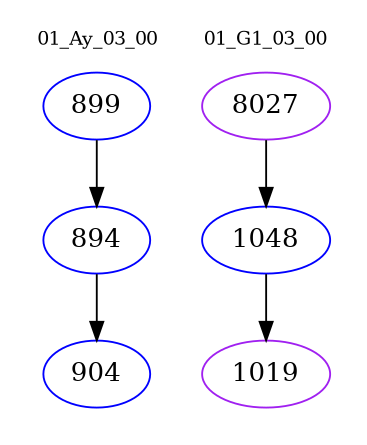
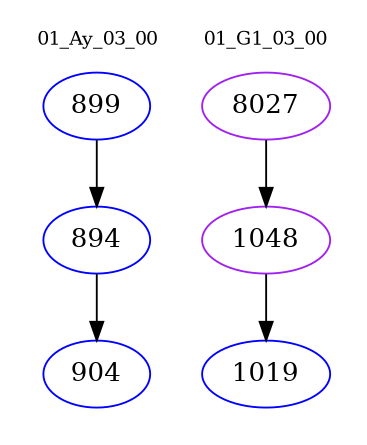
(266, 240) -> (266, 240)
(266, 374) -> (266, 374)
